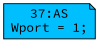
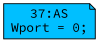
(49, 21) -> (49, 21)
